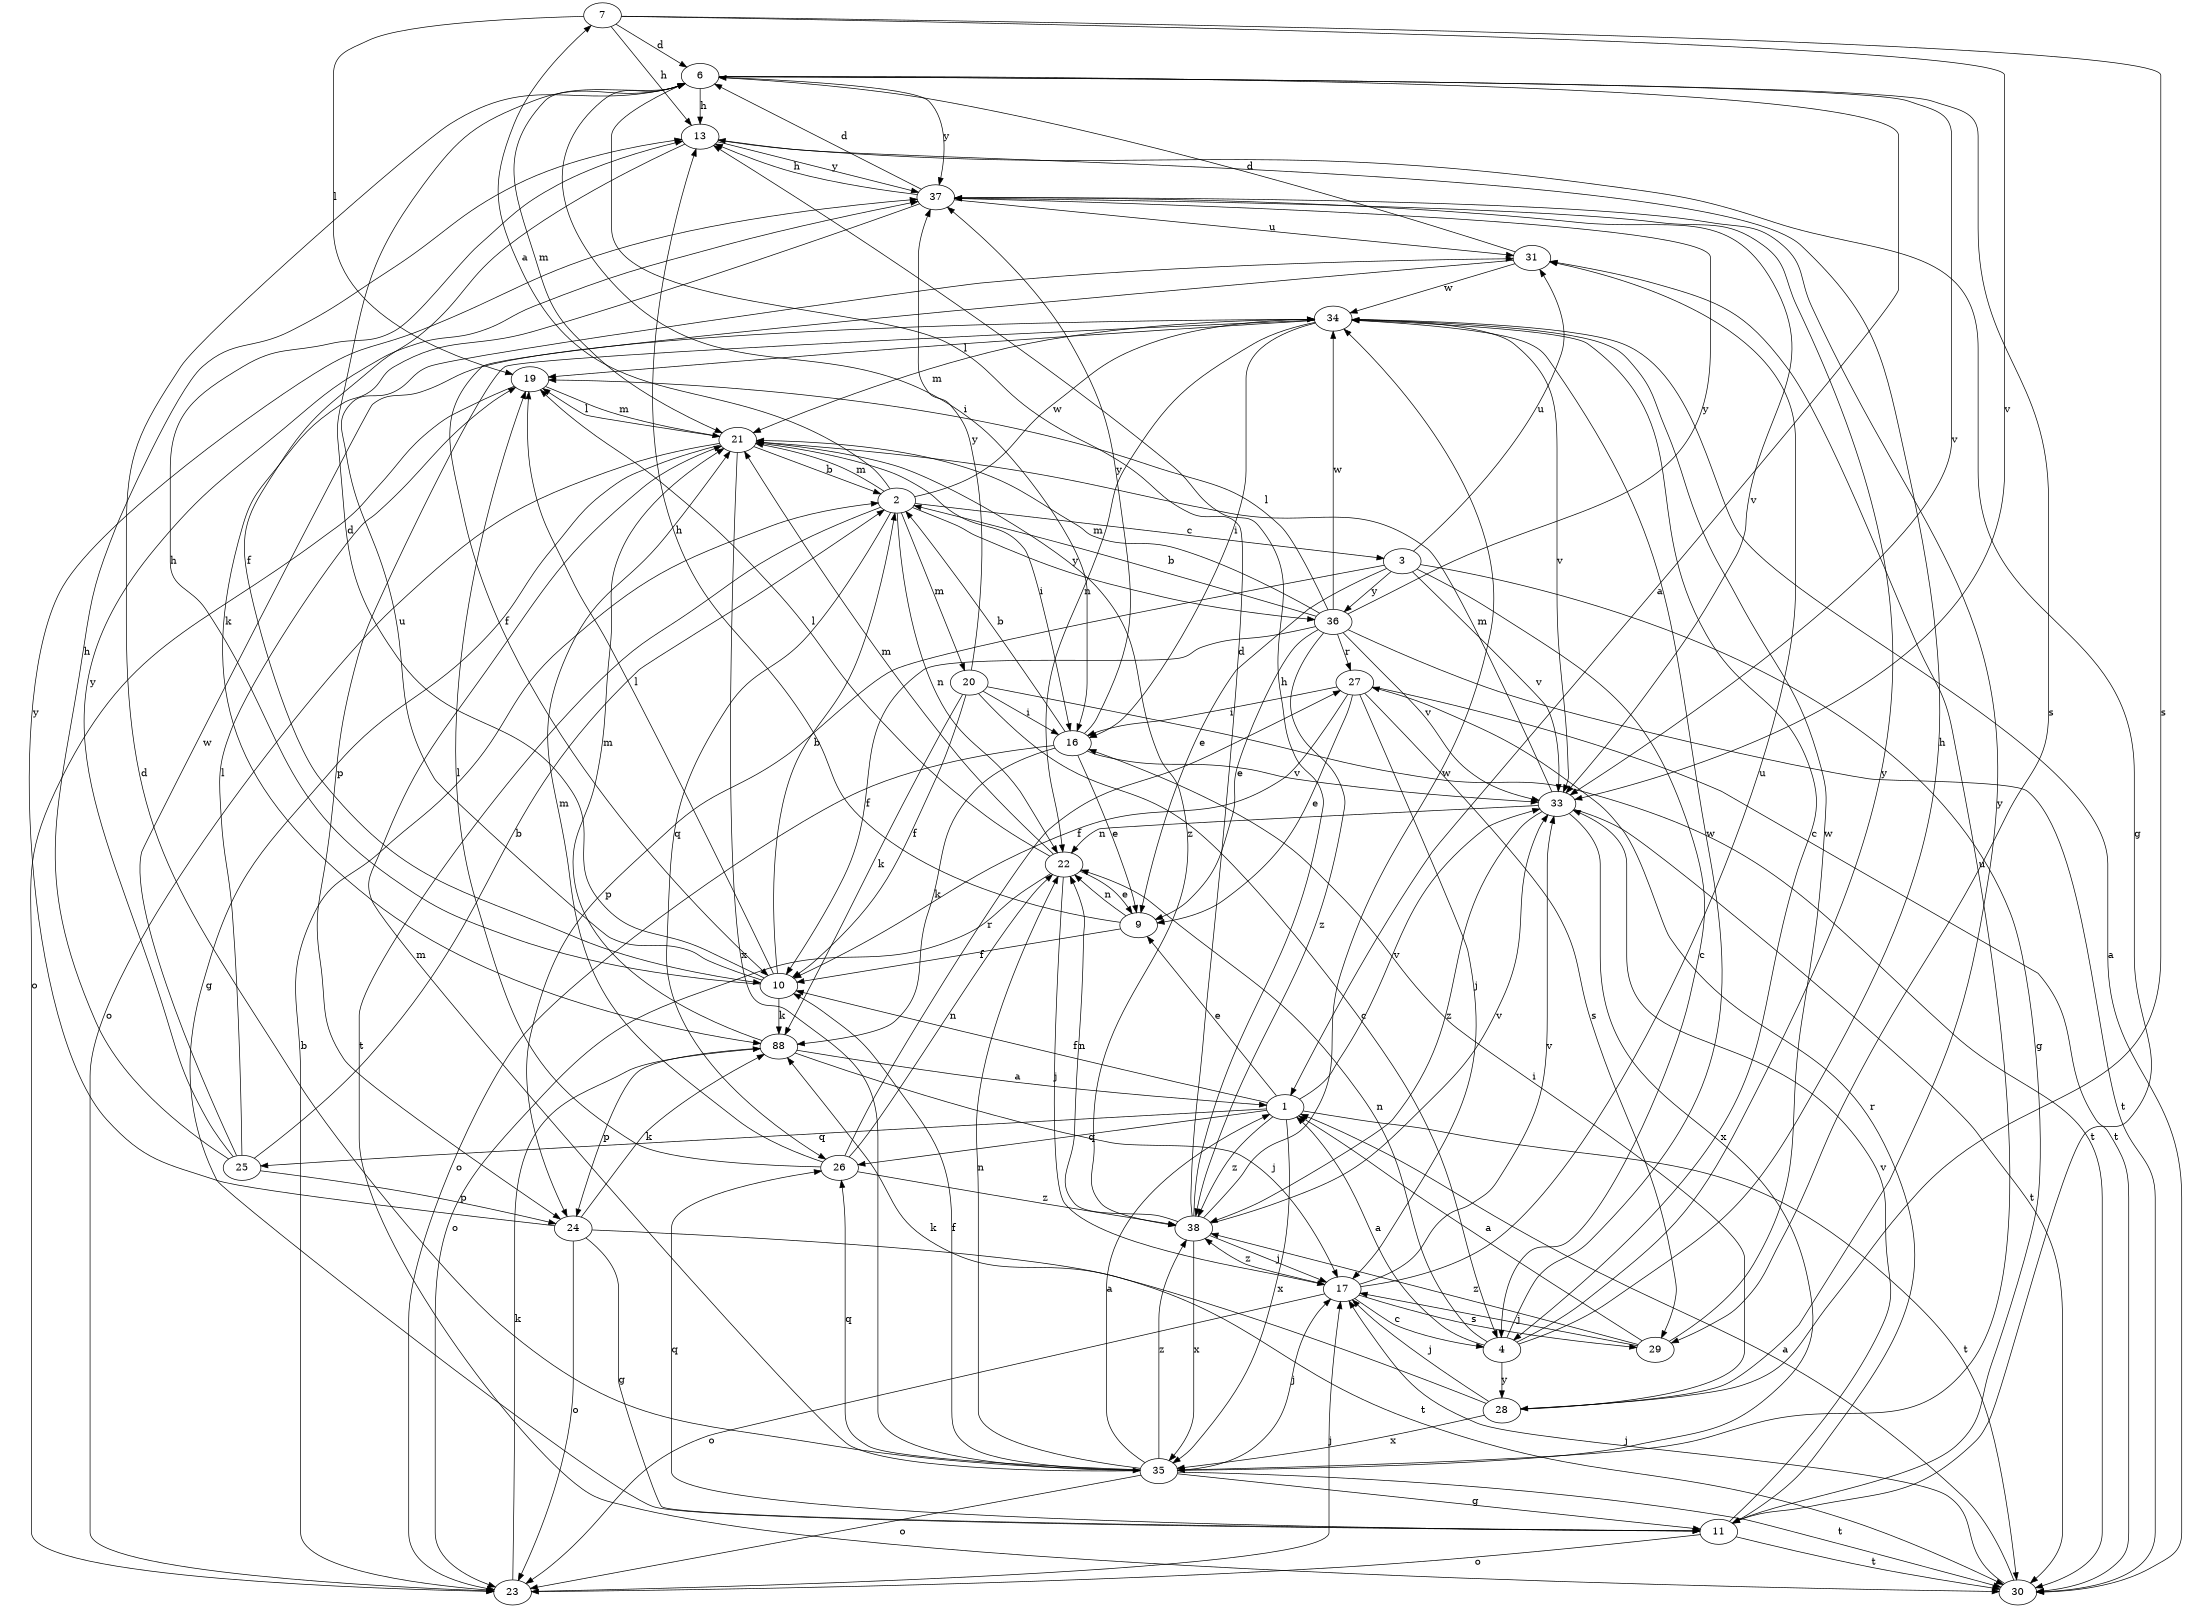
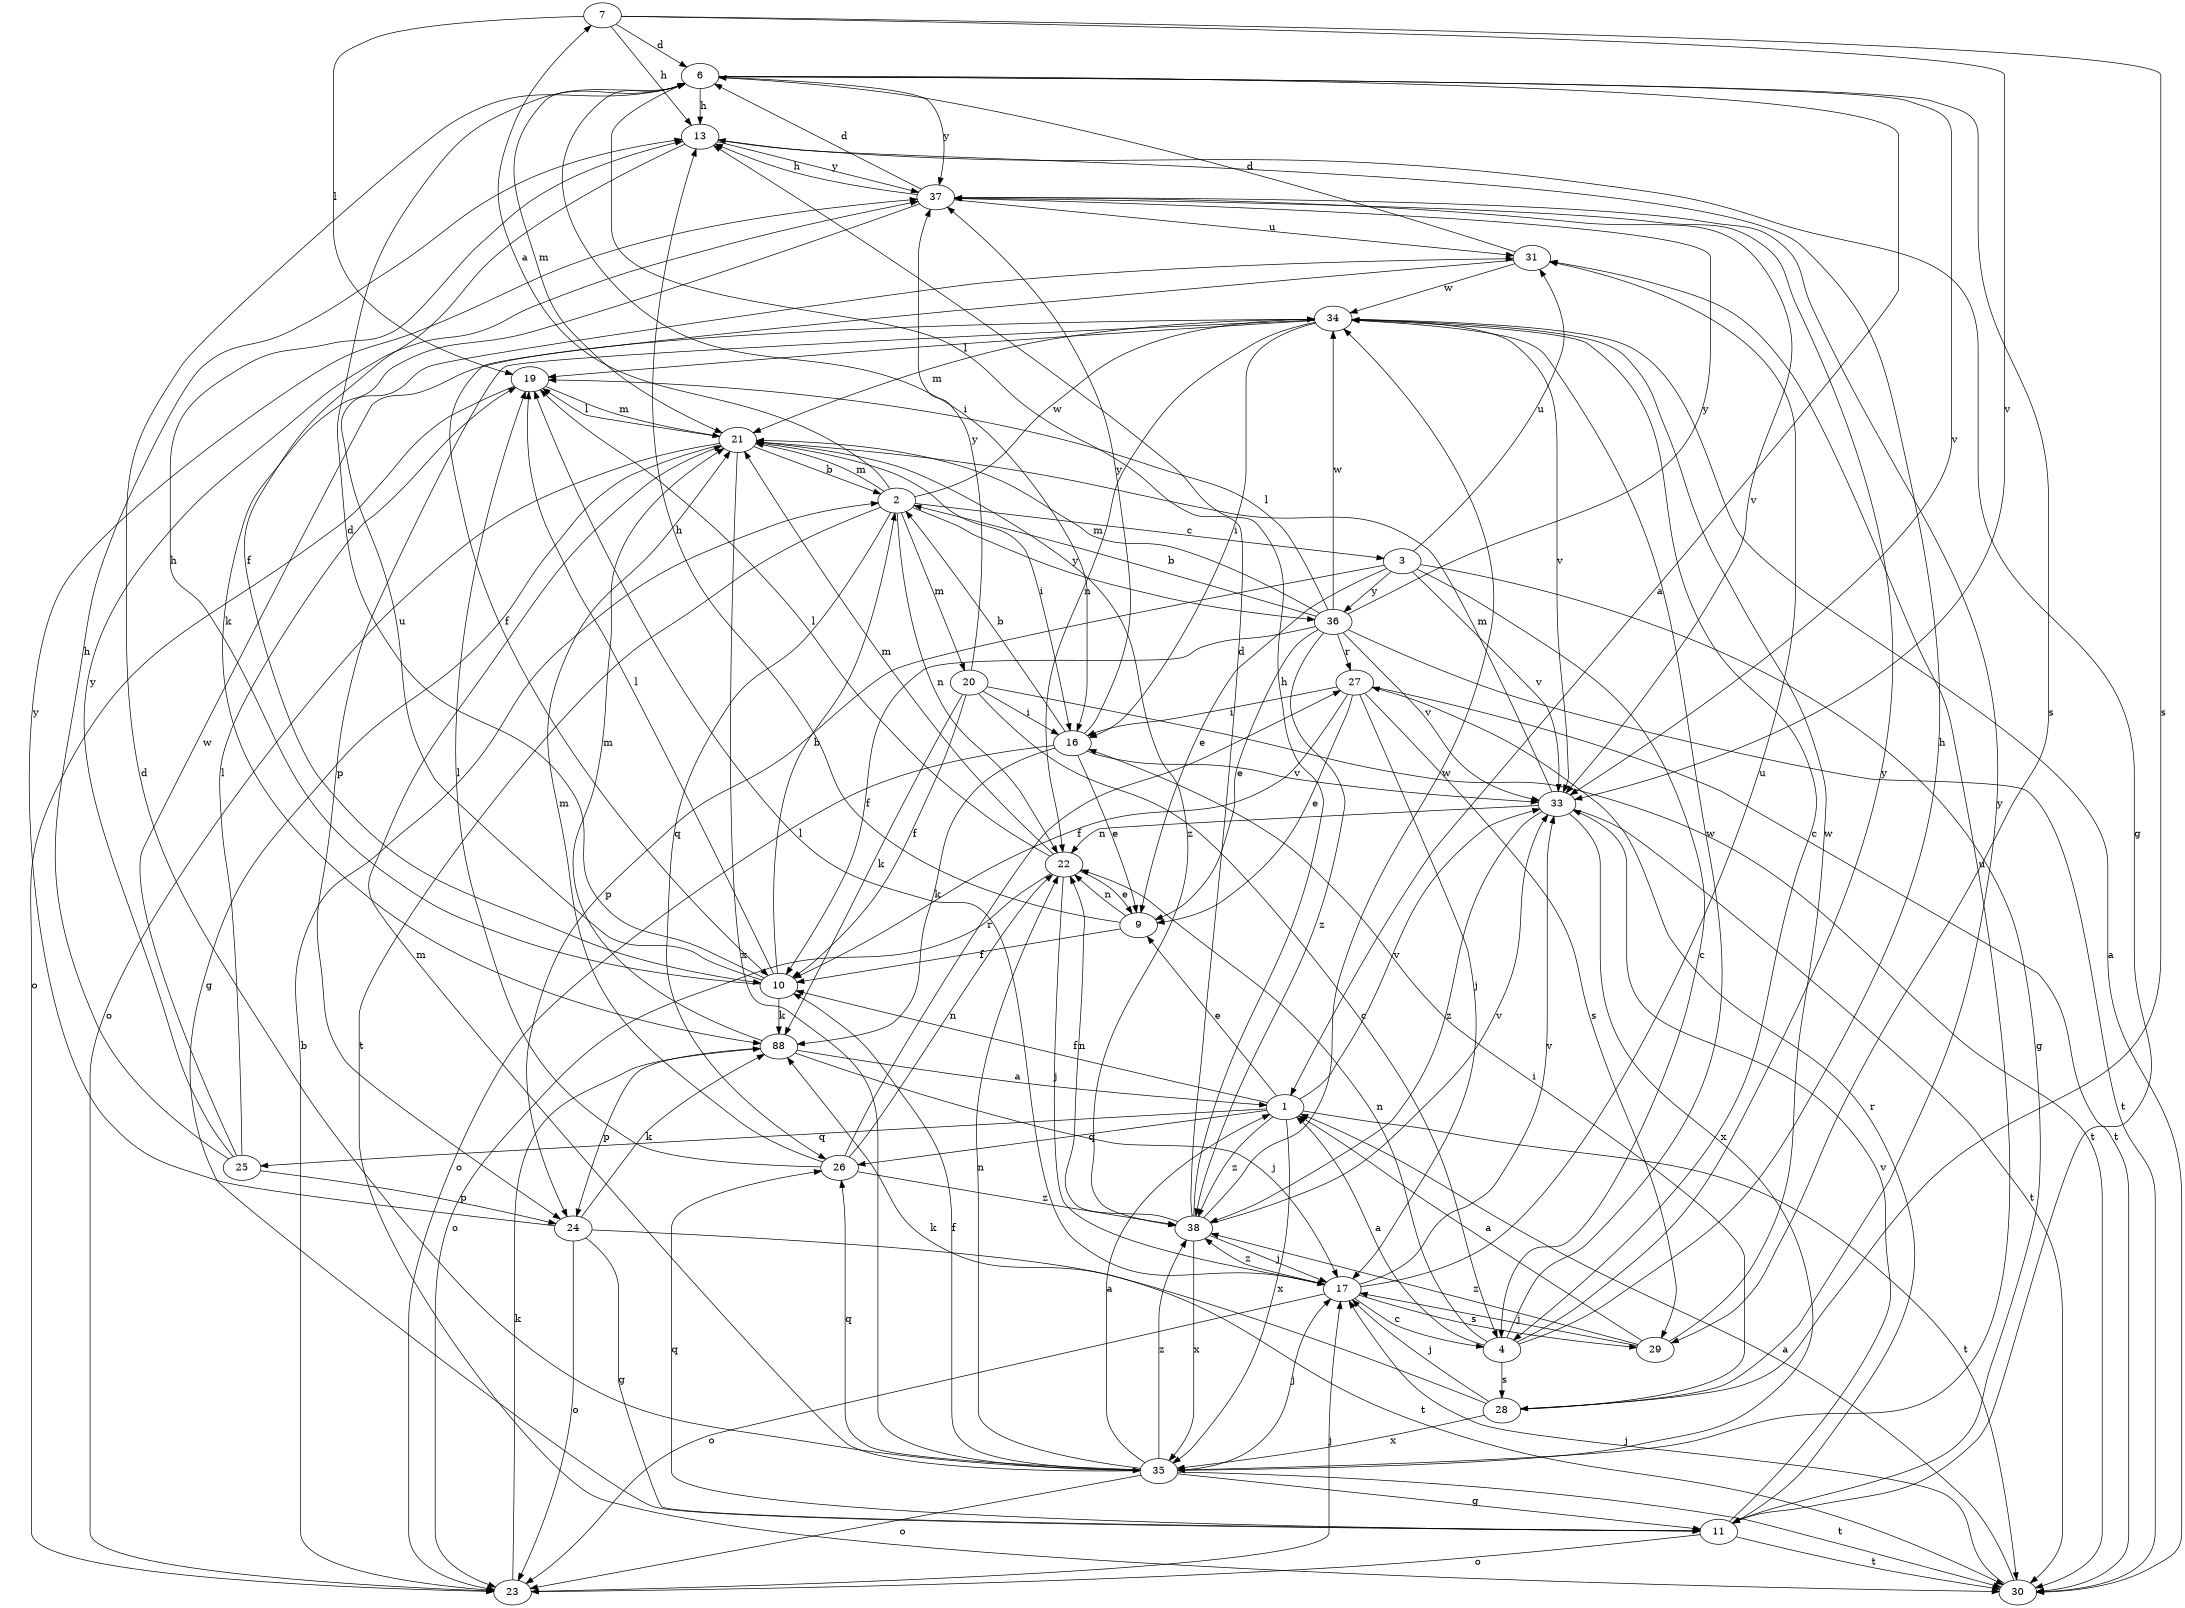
(532, 802) -> none
none -> (962, 903)
(1505, 1380) -> (1505, 1380)
